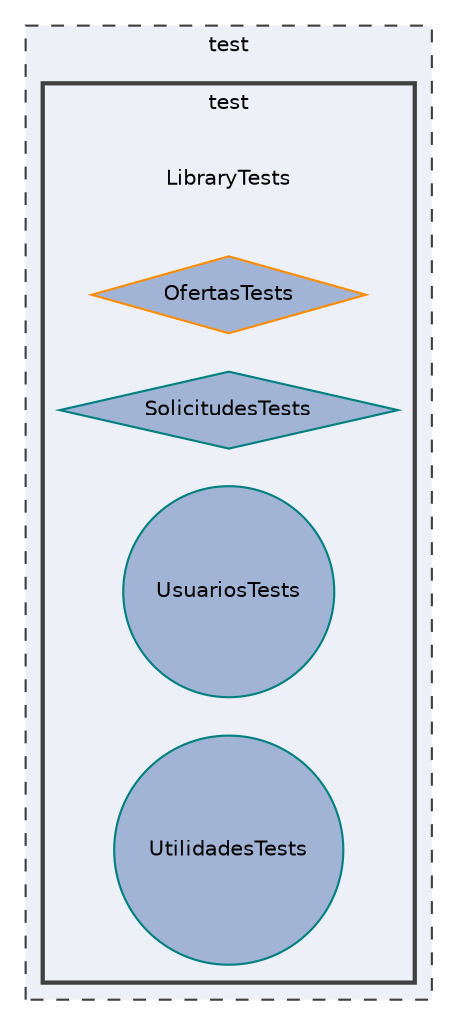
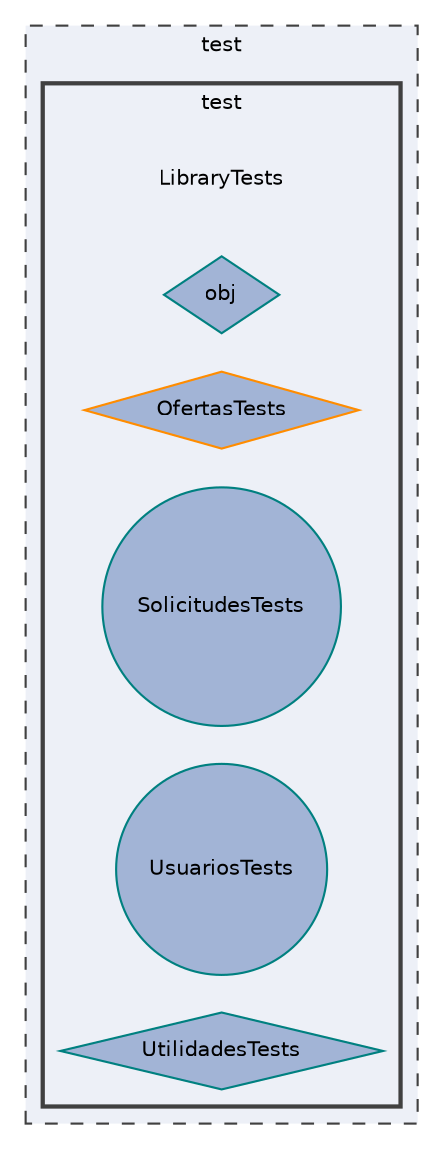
none -> (222, 295)
(229, 410) -> (222, 607)
(229, 850) -> (222, 1051)
